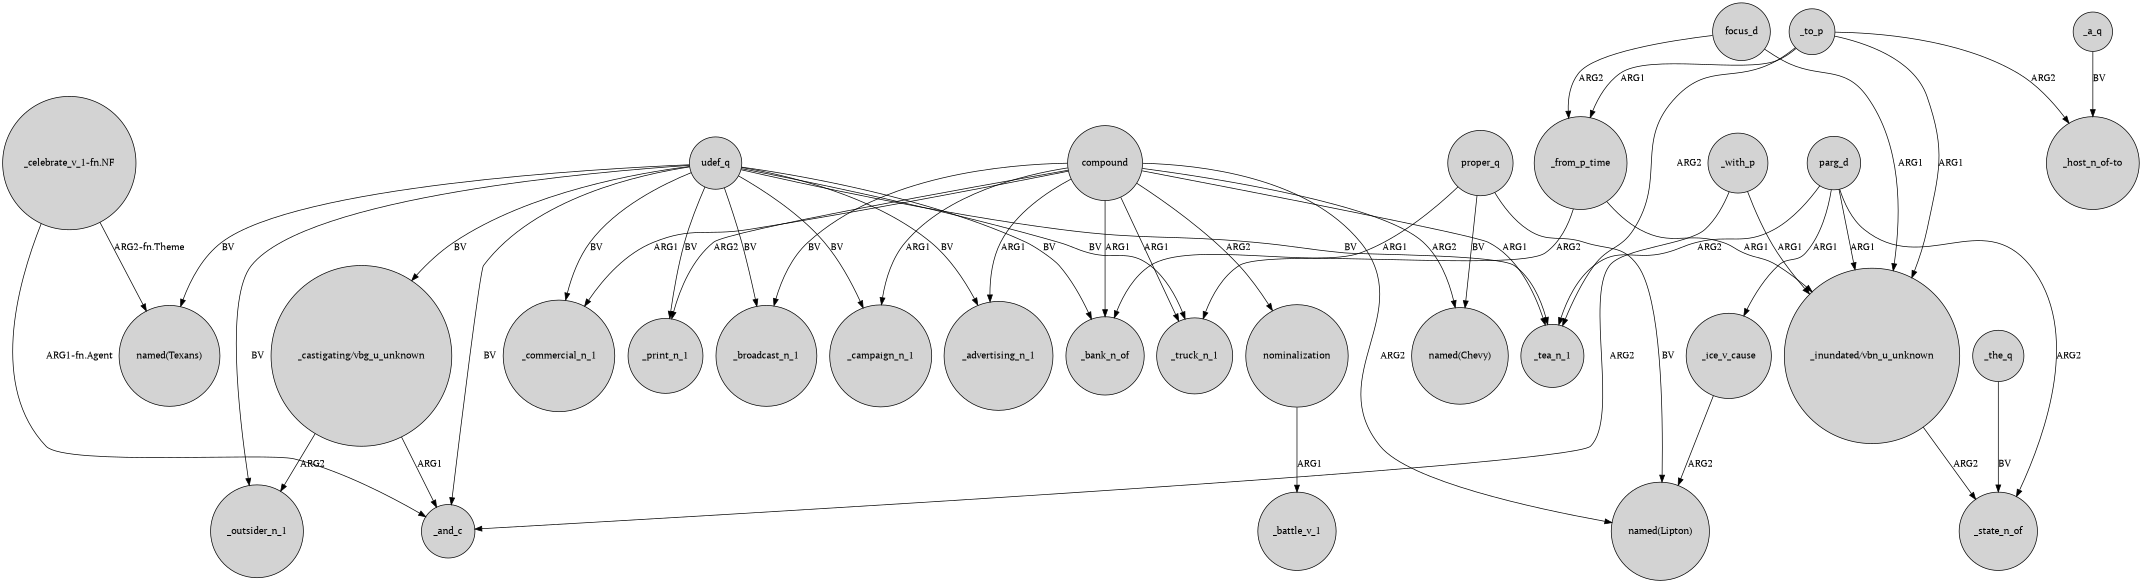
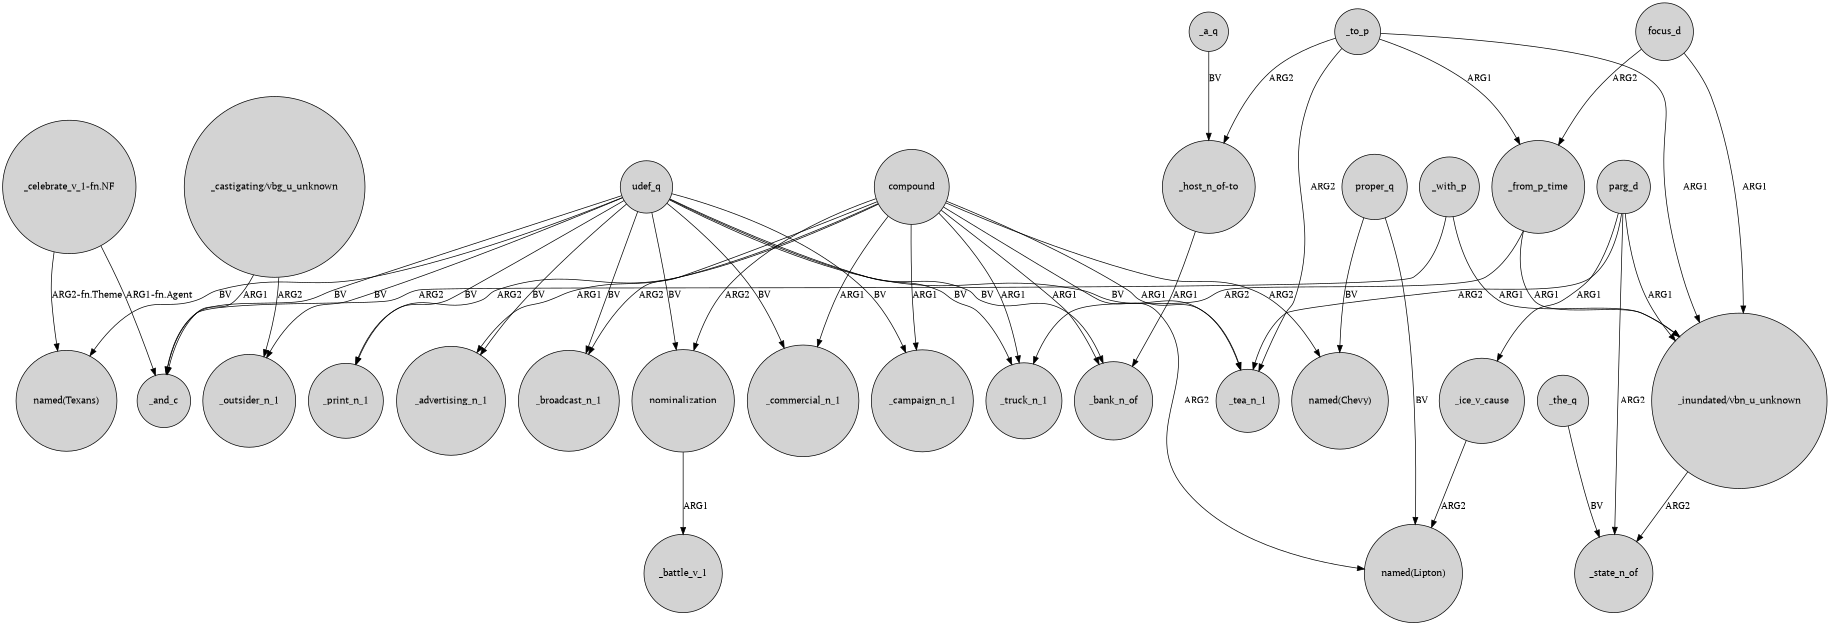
(544, 200) -> (664, 274)
(815, 248) -> (651, 295)
(1256, 256) -> (1172, 295)
